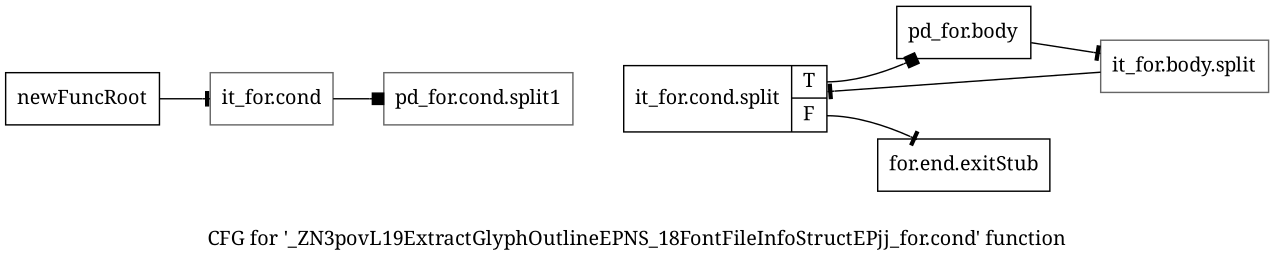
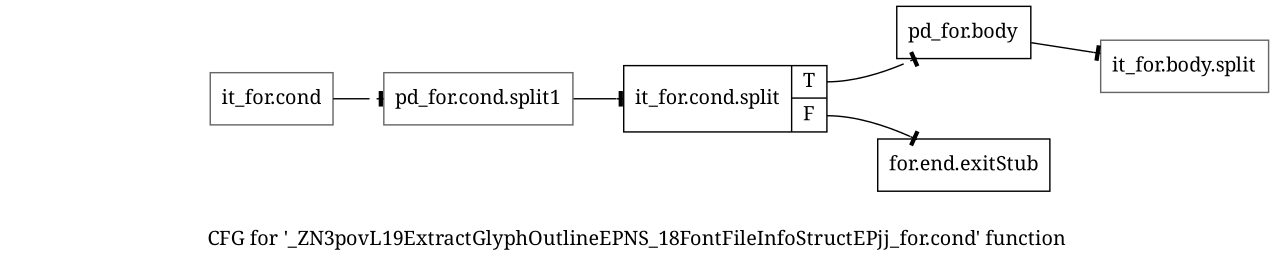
(866, 77) -> (866, 77)
(968, 82) -> (595, 99)
(83, 99) -> none
(351, 99) -> (351, 99)
